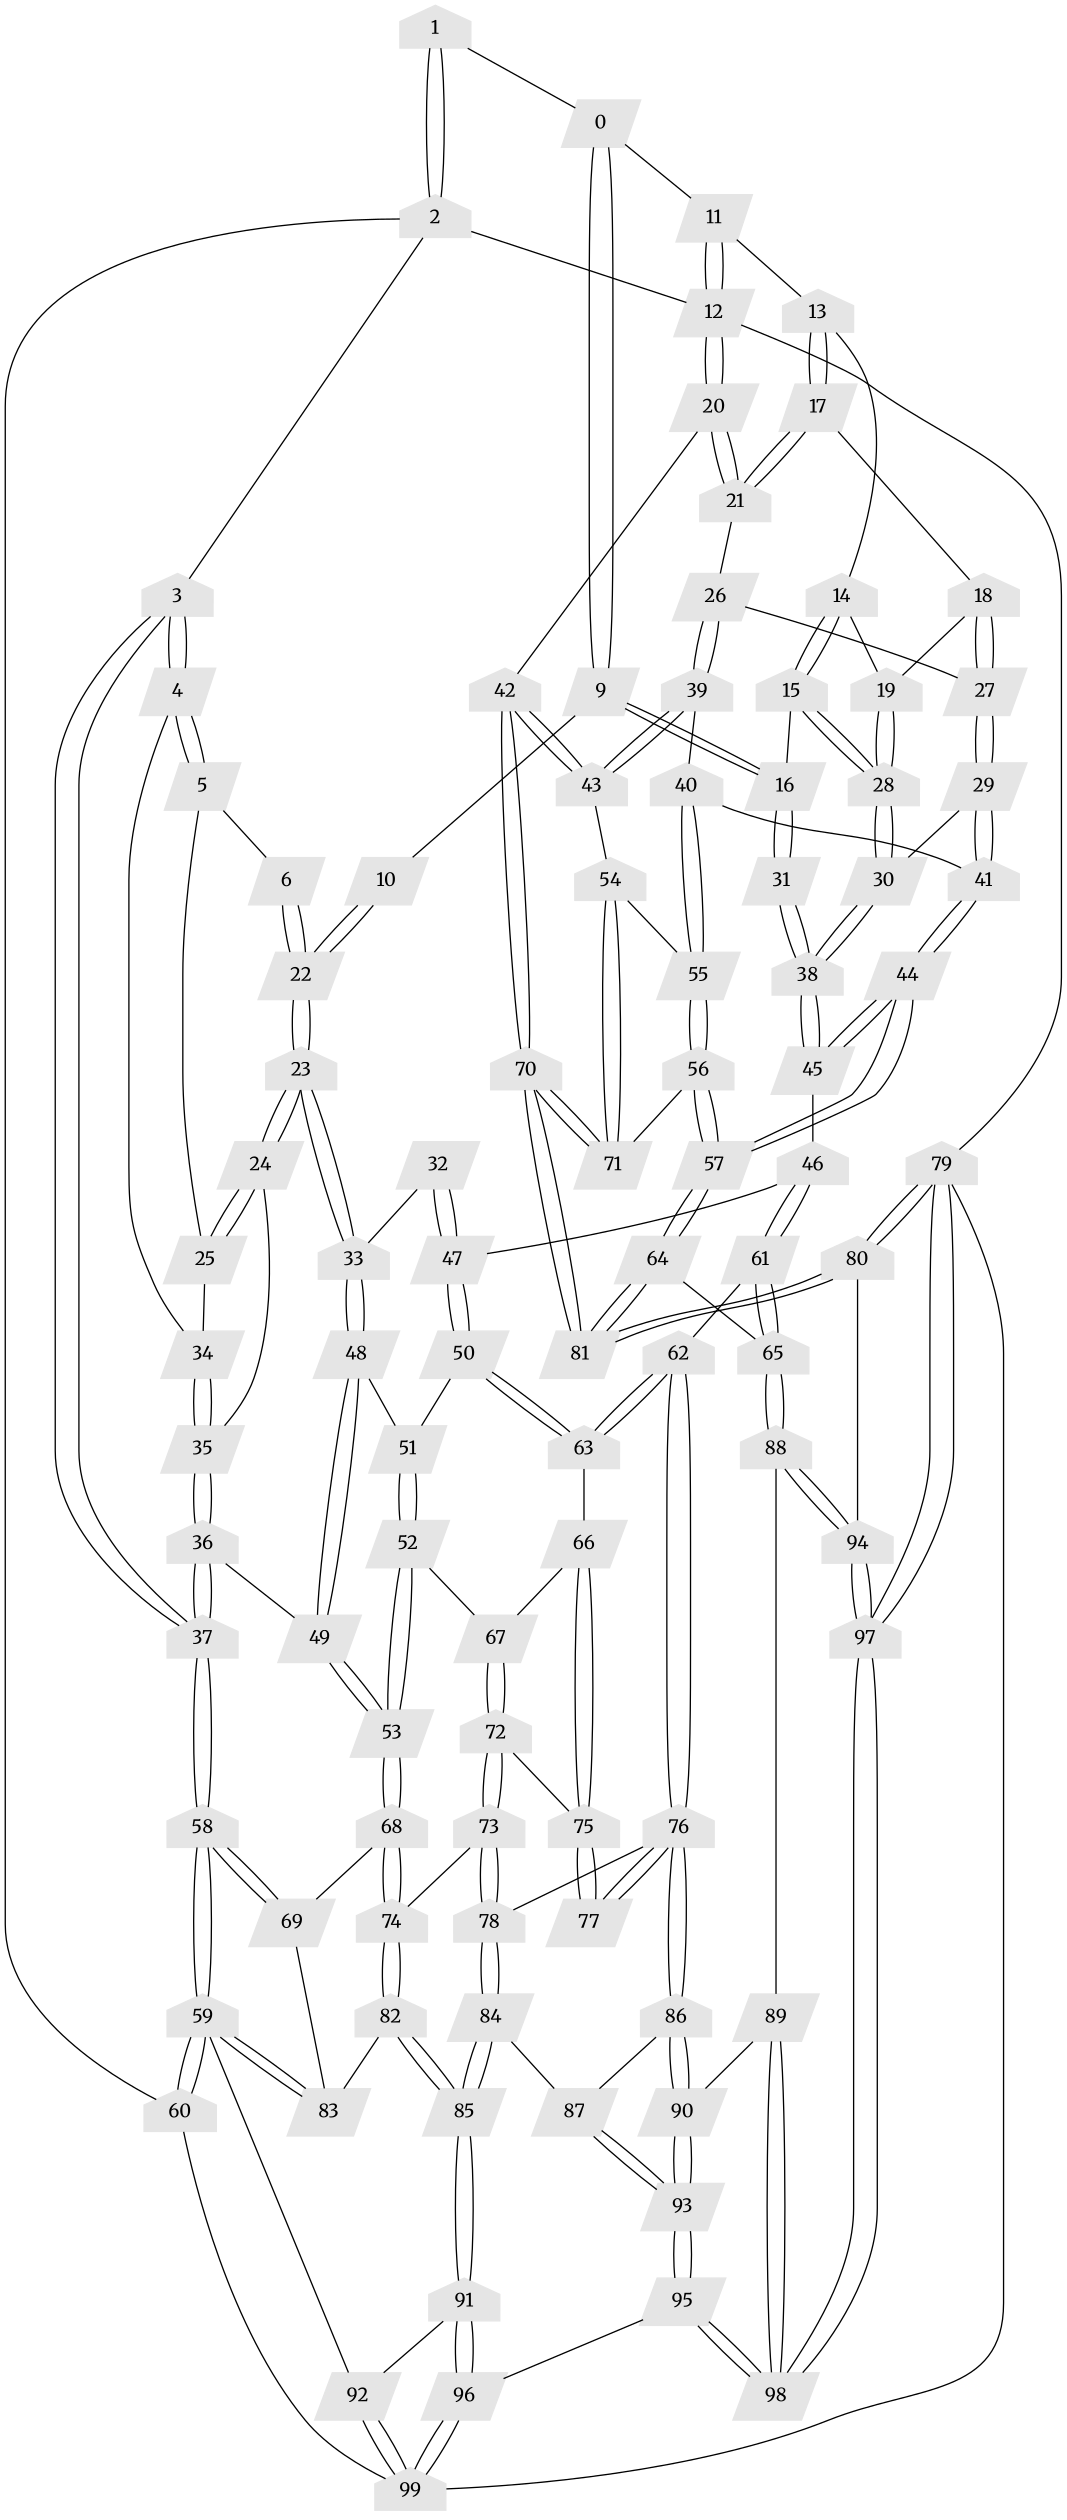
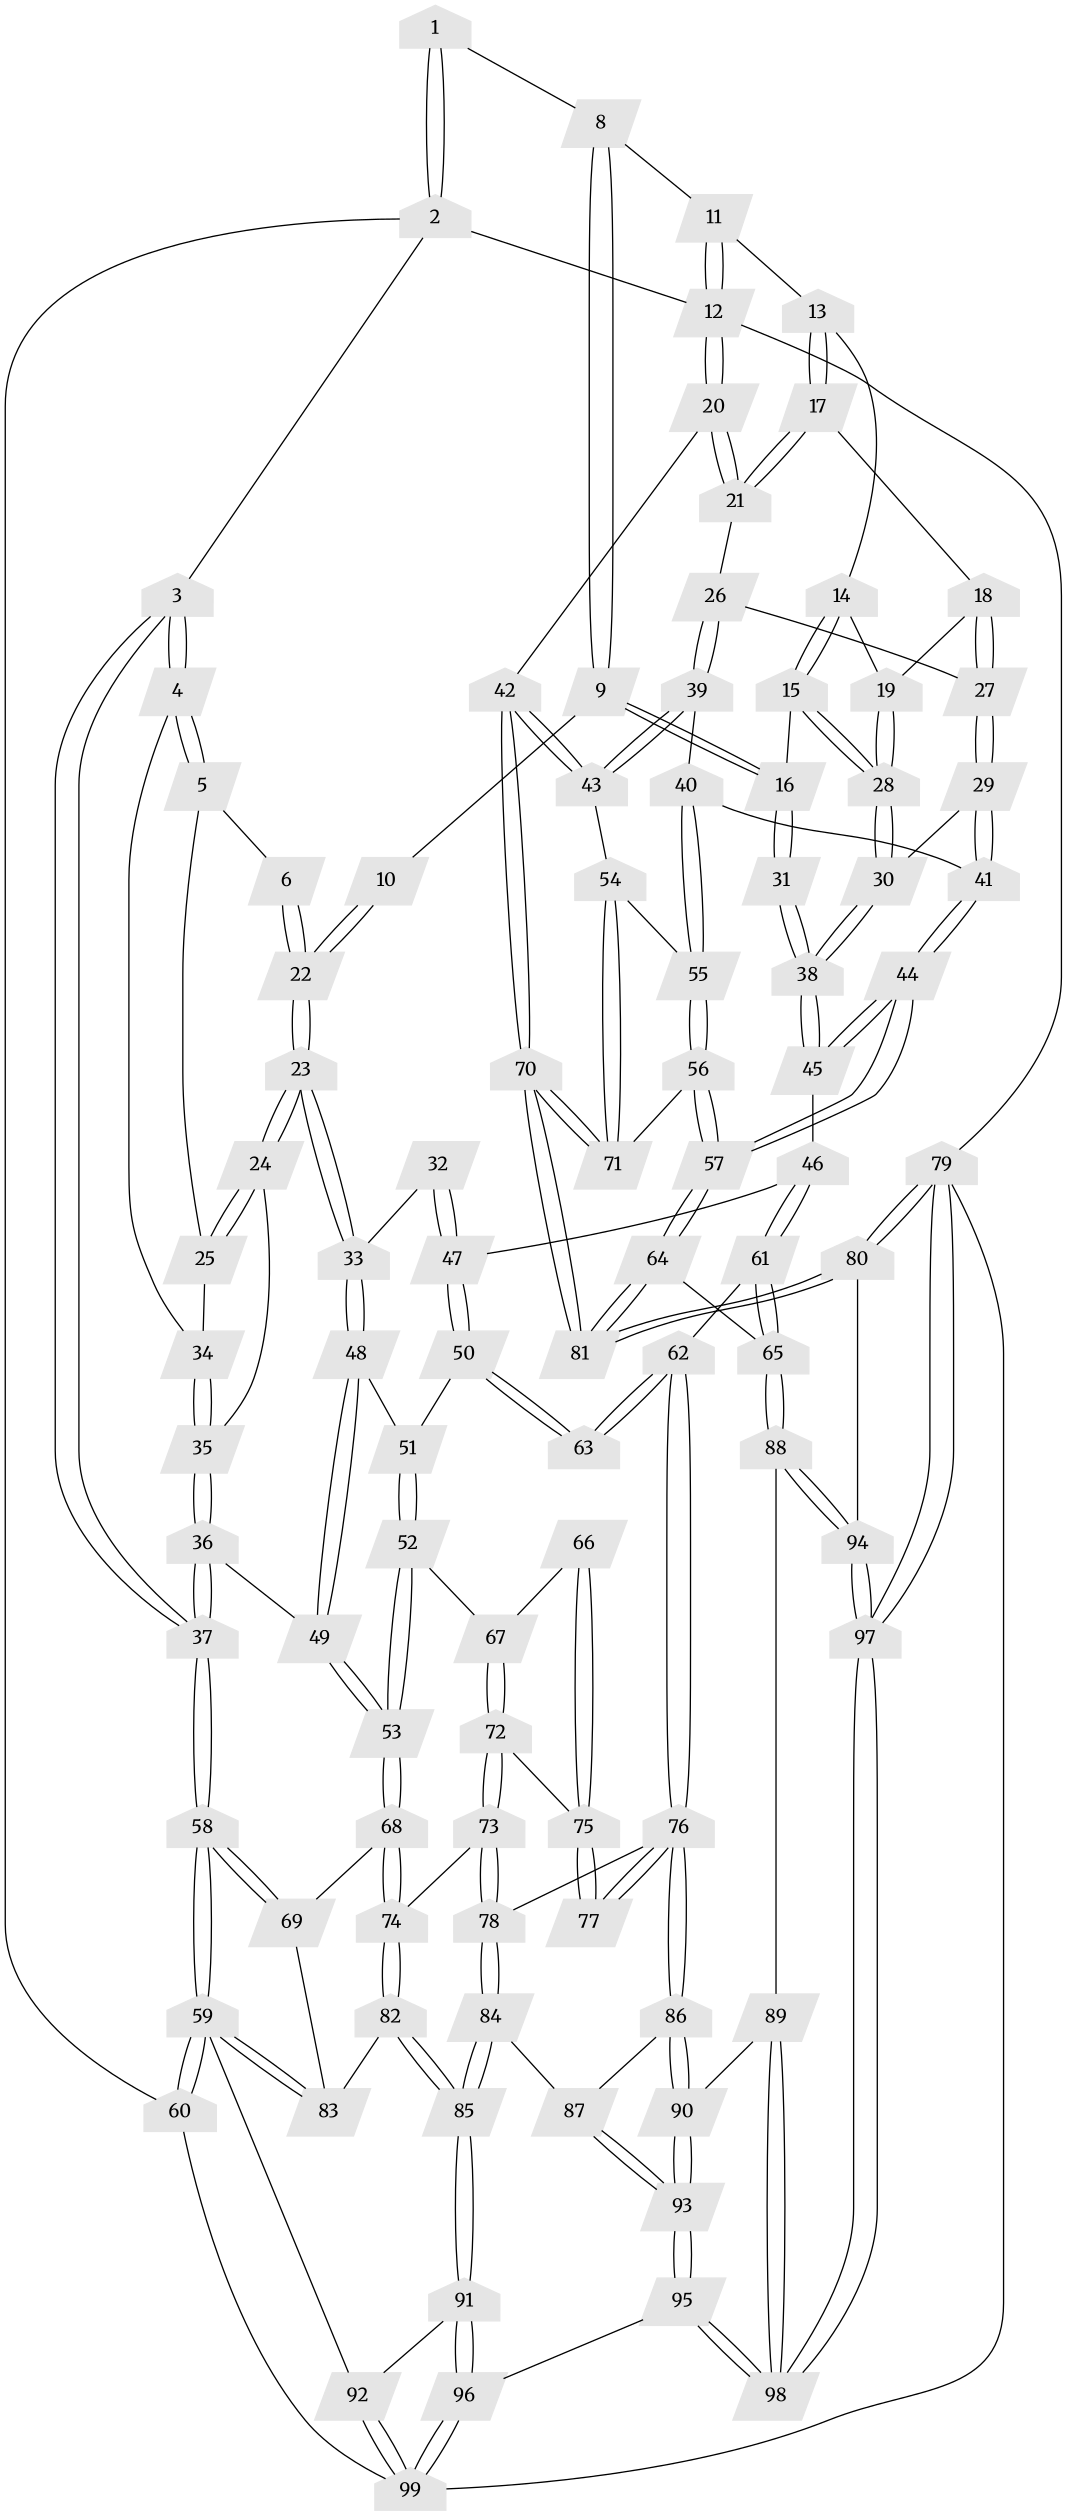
(601, 124) -> (601, 124)
(584, 1495) -> none
